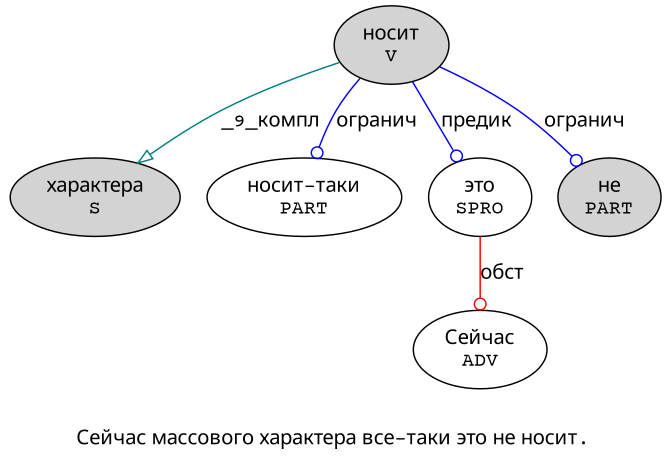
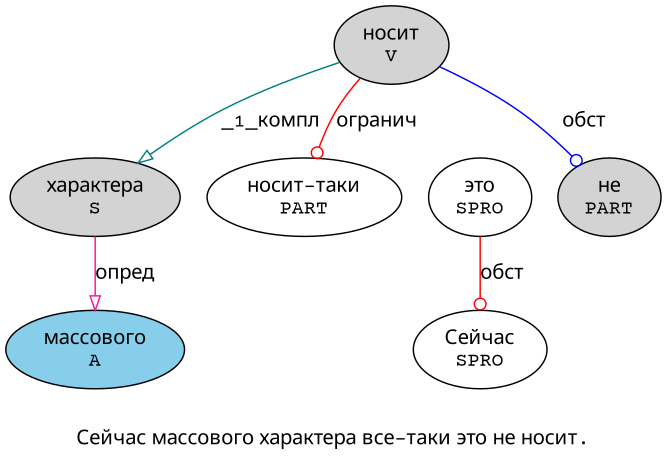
(336, 111) -> (336, 111)
(433, 116) -> none
(271, 121) -> (271, 121)
(585, 121) -> (585, 121)
none -> (95, 350)
(480, 350) -> (480, 350)
